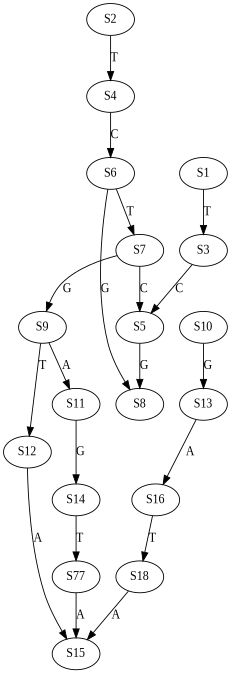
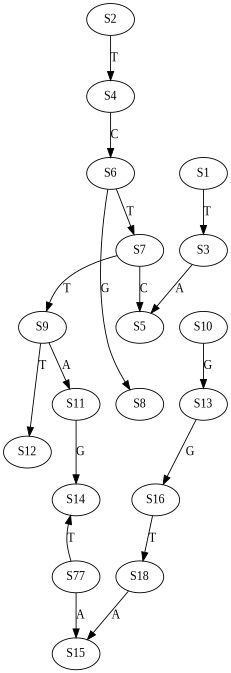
(67, 289) -> (67, 289)
(180, 289) -> (180, 289)
(140, 361) -> none
(190, 452) -> (190, 452)
(76, 534) -> (67, 543)
(35, 552) -> none
